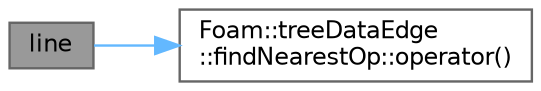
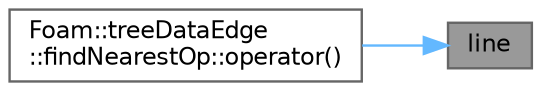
(124, 46) -> (393, 46)
